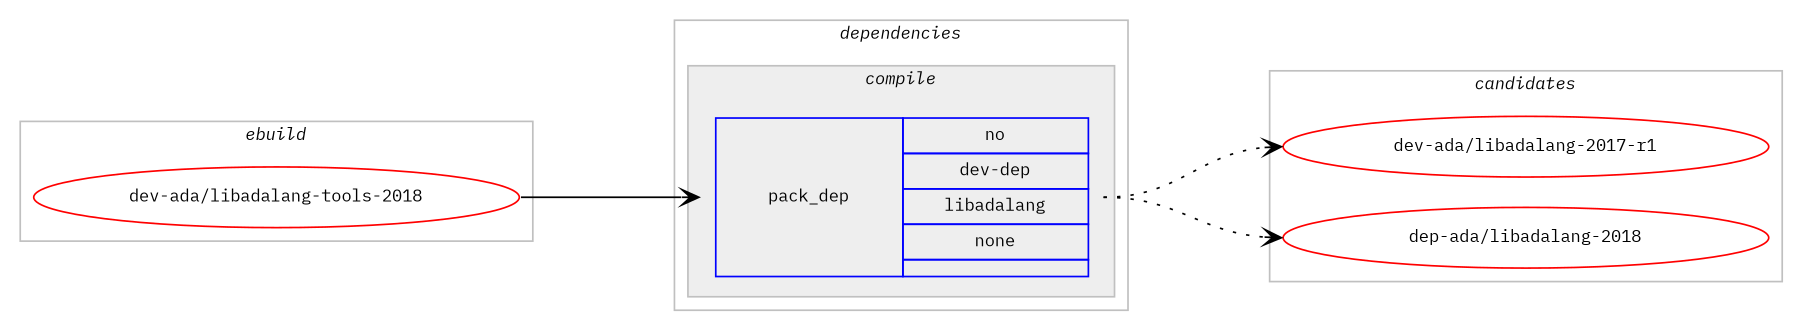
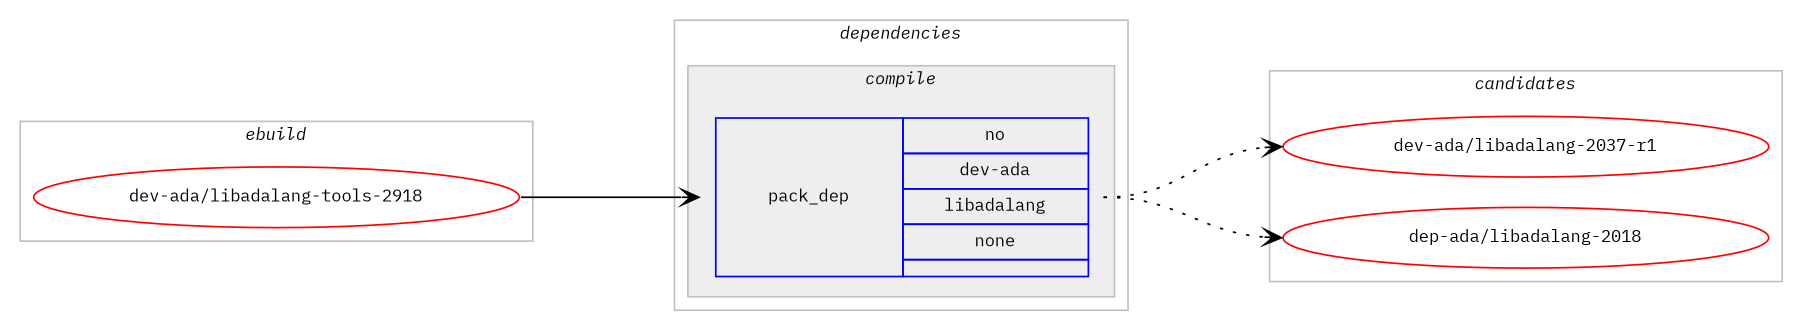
(1526, 147) -> (1526, 147)
(996, 170) -> (996, 170)
(277, 197) -> (277, 197)
